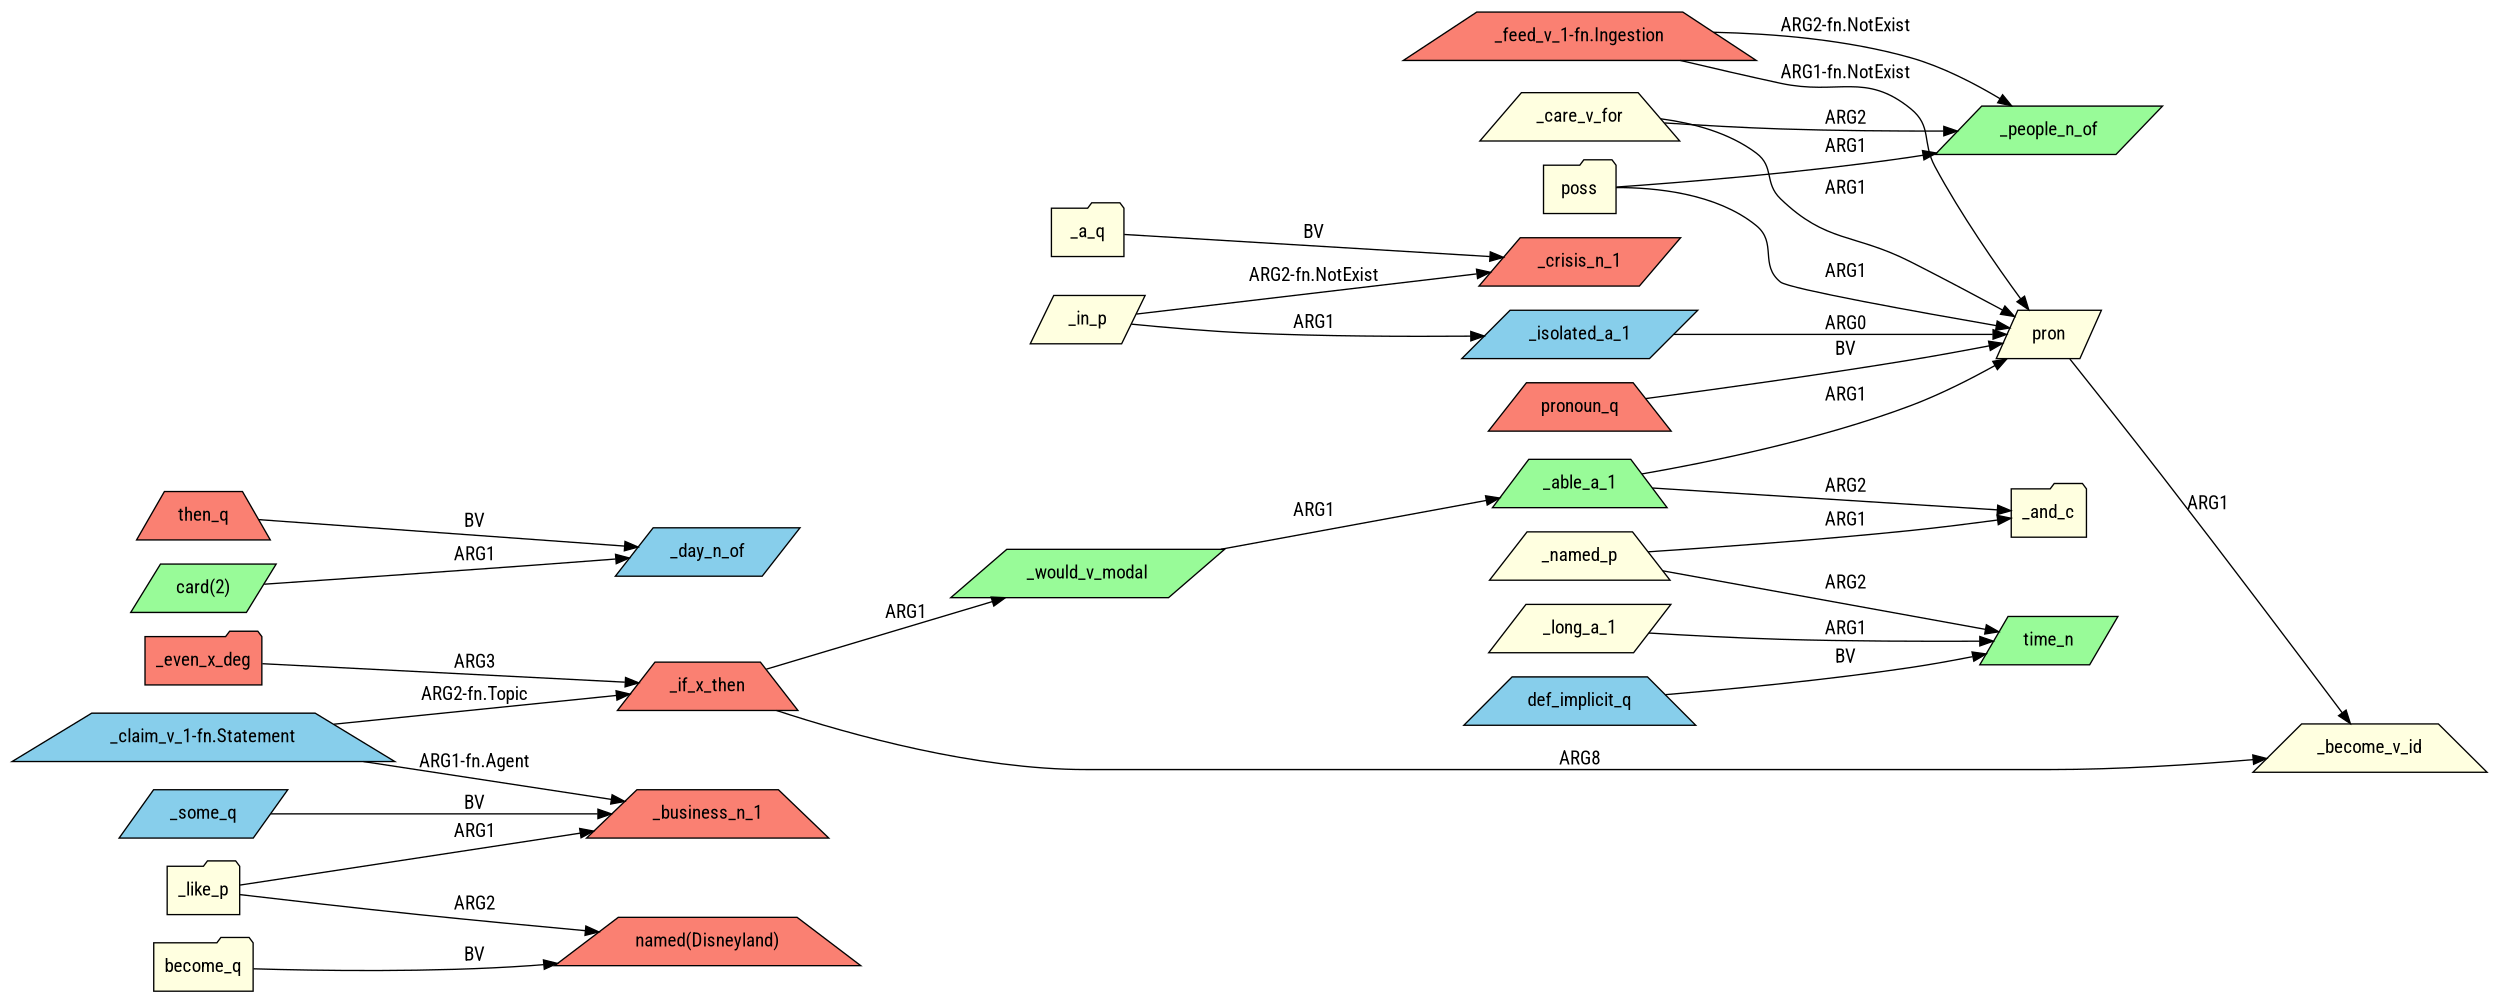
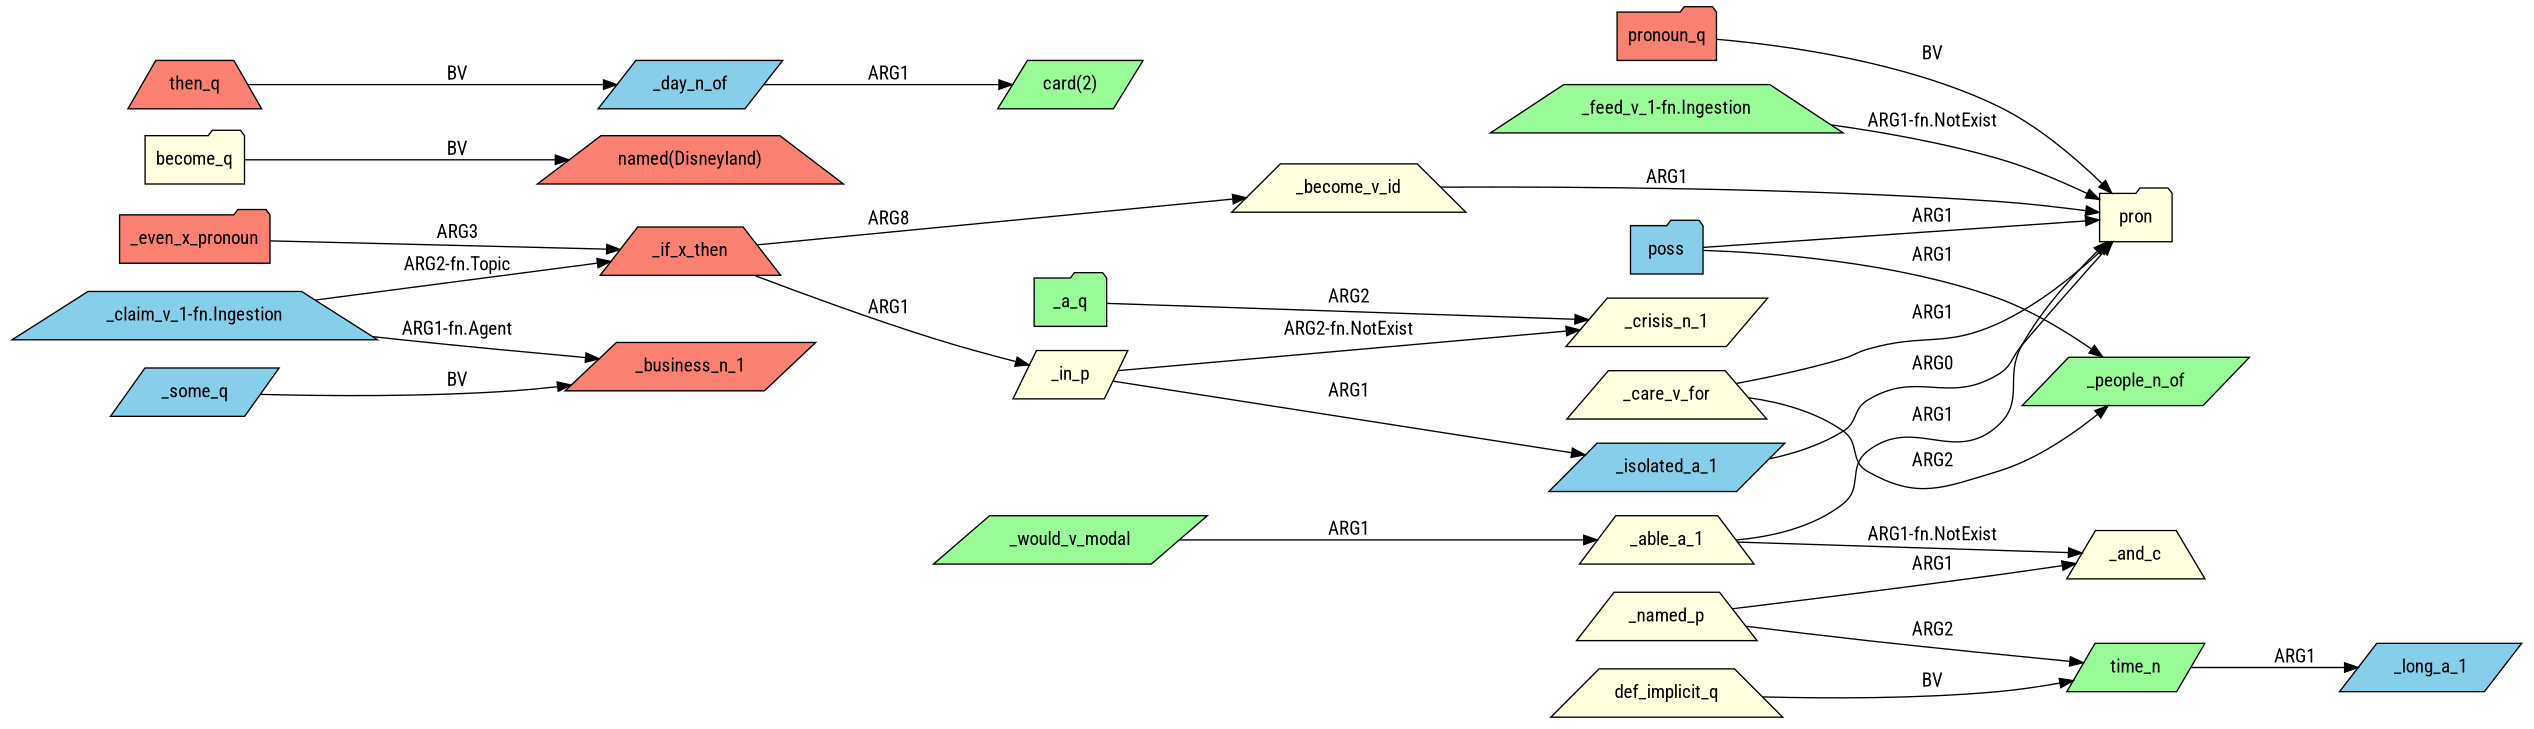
(1580, 36) -> (1667, 109)
(1862, 46) -> none
(1580, 189) -> (1667, 250)
(1088, 232) -> (1070, 302)
(1314, 233) -> (1349, 297)
(1580, 262) -> (1667, 322)
(2049, 334) -> (2136, 218)
(1580, 407) -> (1667, 36)
(1580, 484) -> (1667, 540)
(1846, 487) -> (1933, 535)
(2049, 513) -> (2136, 555)
(2207, 535) -> (1764, 191)
(440, 572) -> (881, 85)
(1580, 629) -> (2431, 667)
(879, 635) -> (884, 322)
(1814, 640) -> (2268, 667)
(203, 661) -> (195, 239)
(1580, 701) -> (1667, 693)
(203, 737) -> (195, 316)
(708, 814) -> (690, 367)
(203, 890) -> none
